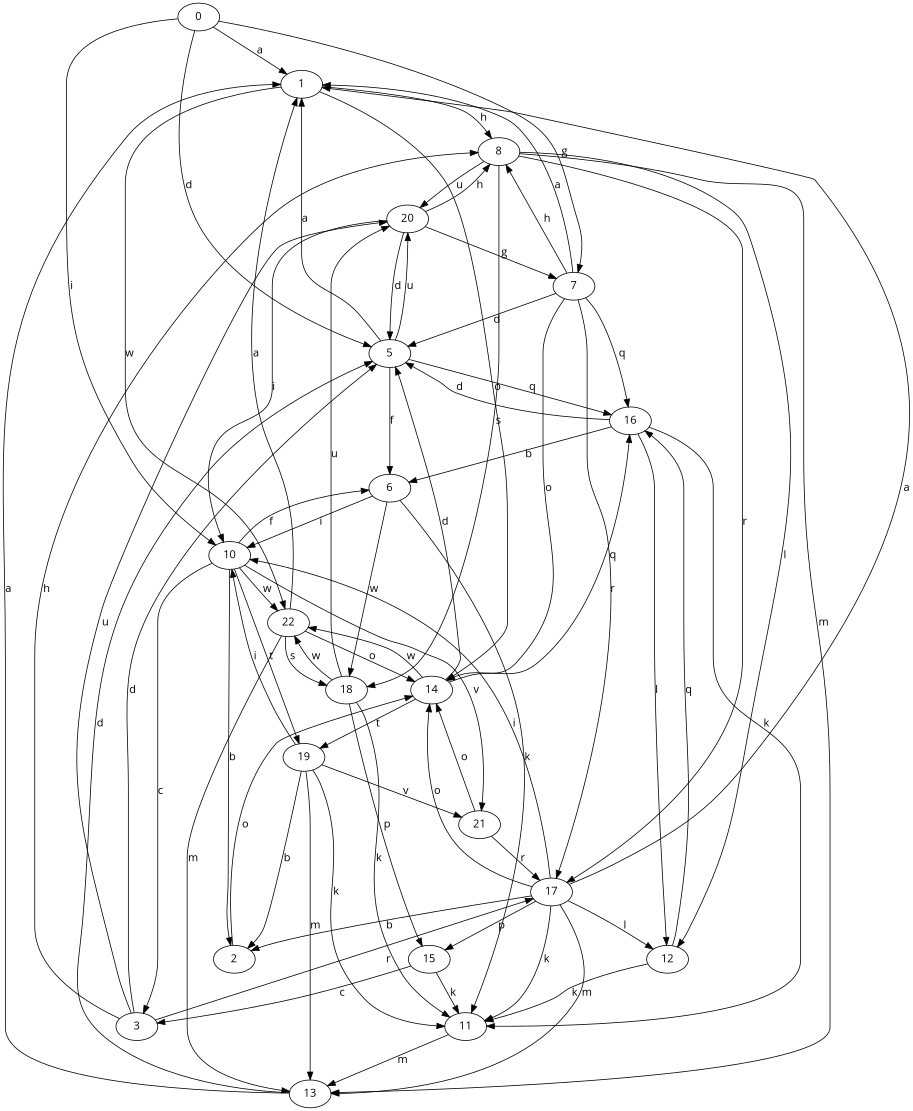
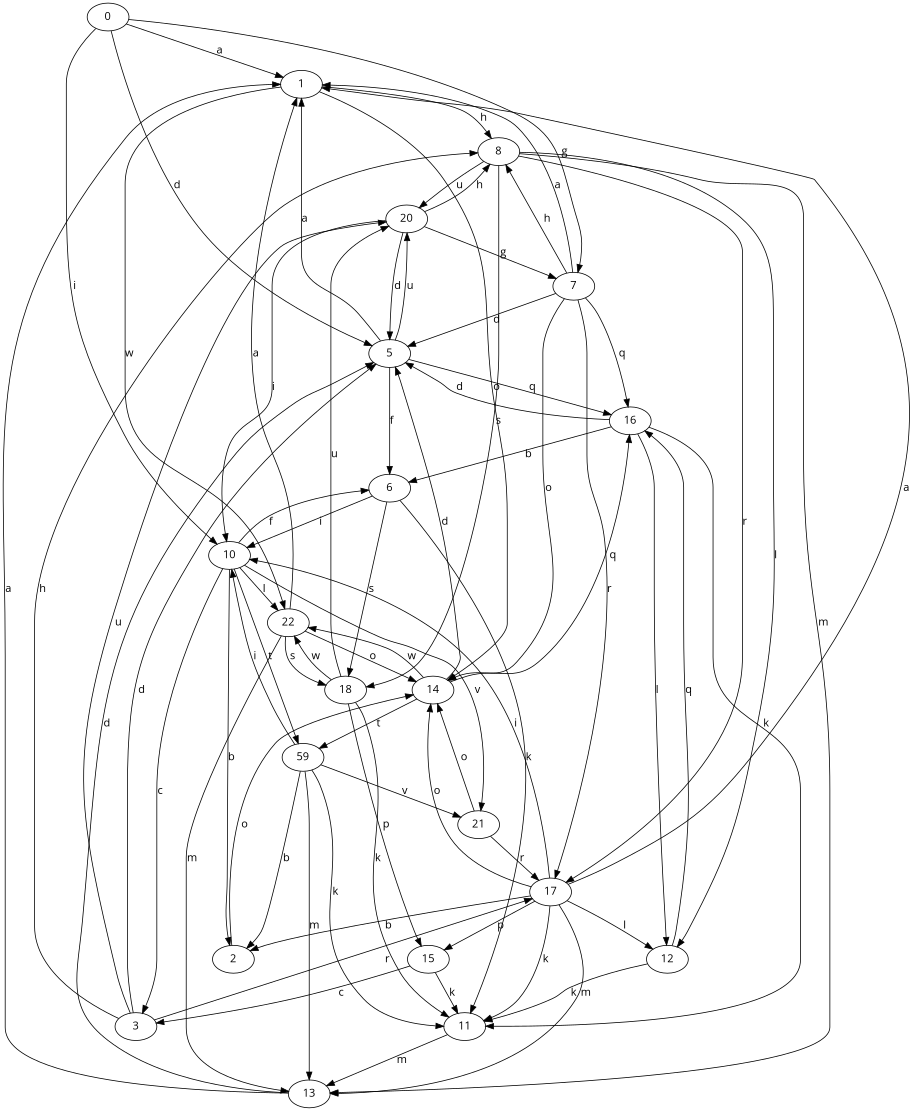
(267, 589) -> (264, 589)
(374, 589) -> (372, 589)
(304, 757) -> (303, 757)
